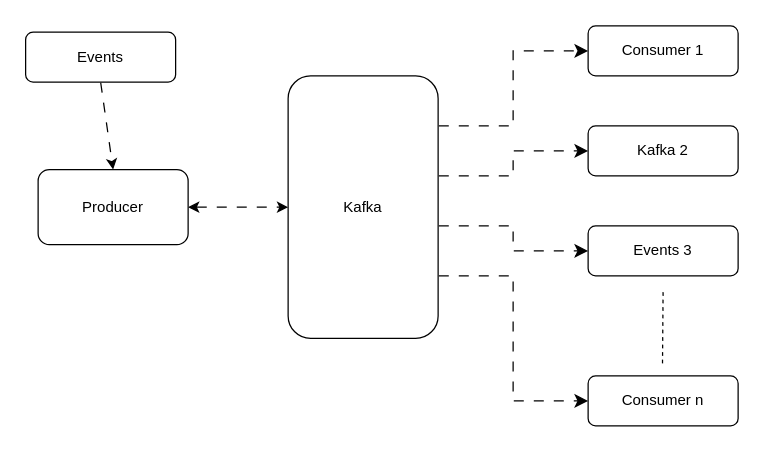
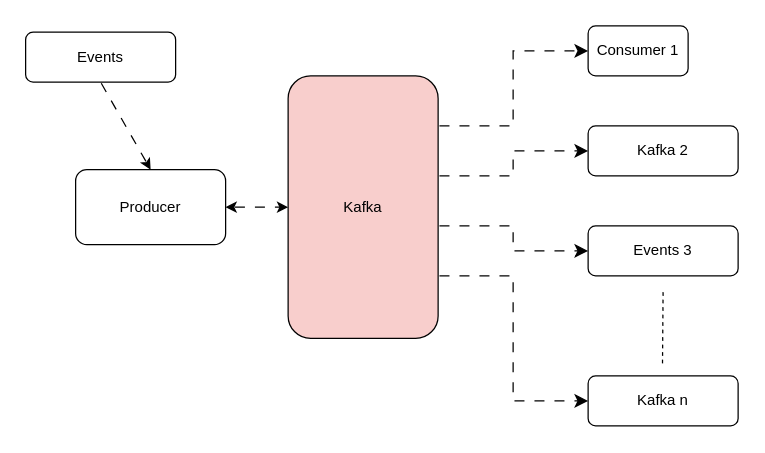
(663, 51) -> (638, 51)
(113, 207) -> (151, 207)
(363, 207) -> (363, 207)
(663, 401) -> (663, 401)
